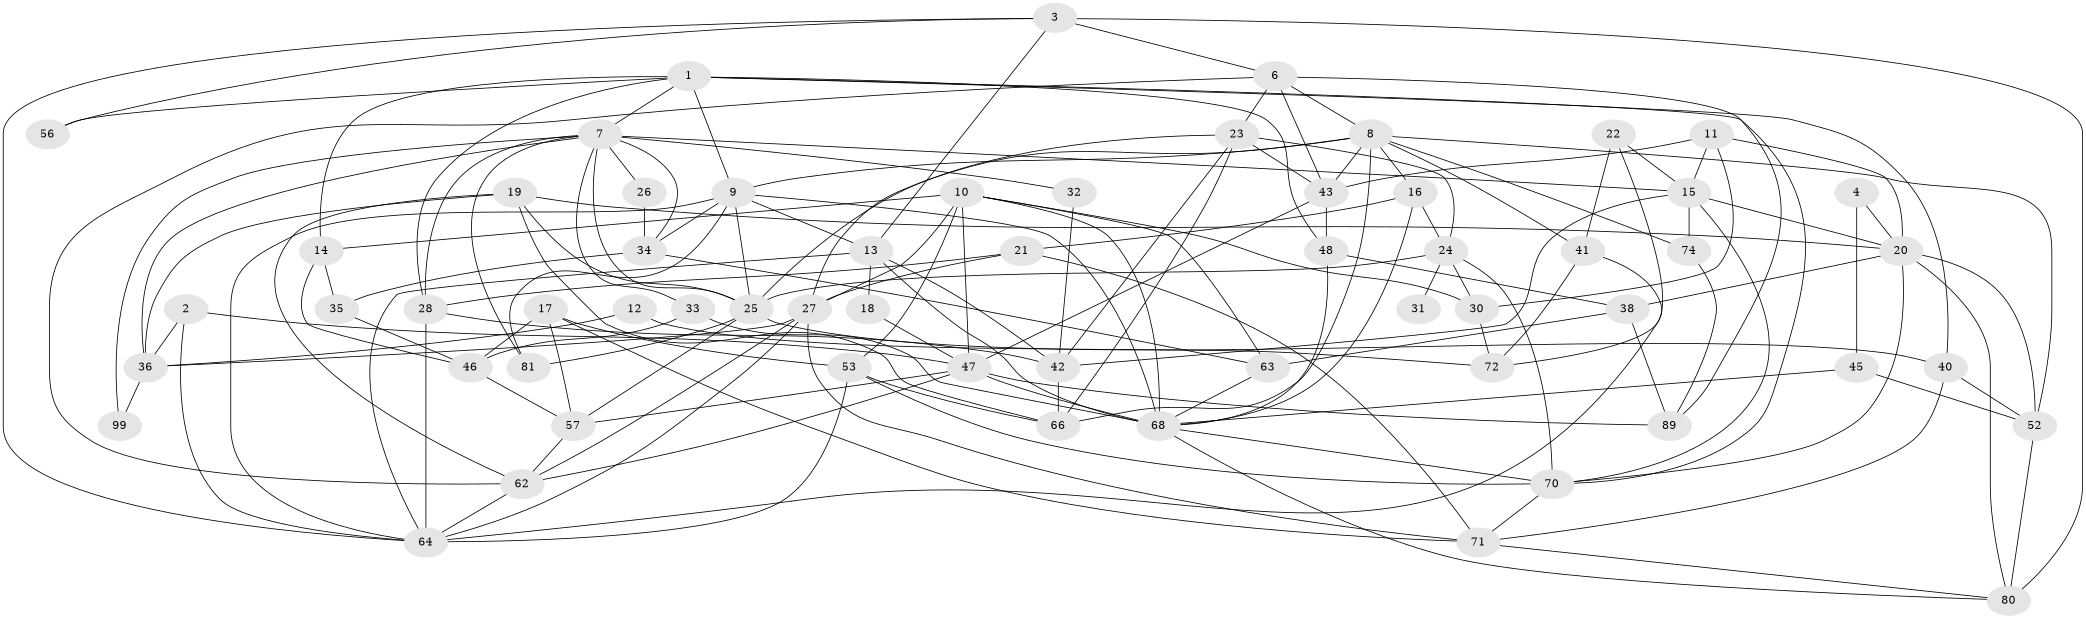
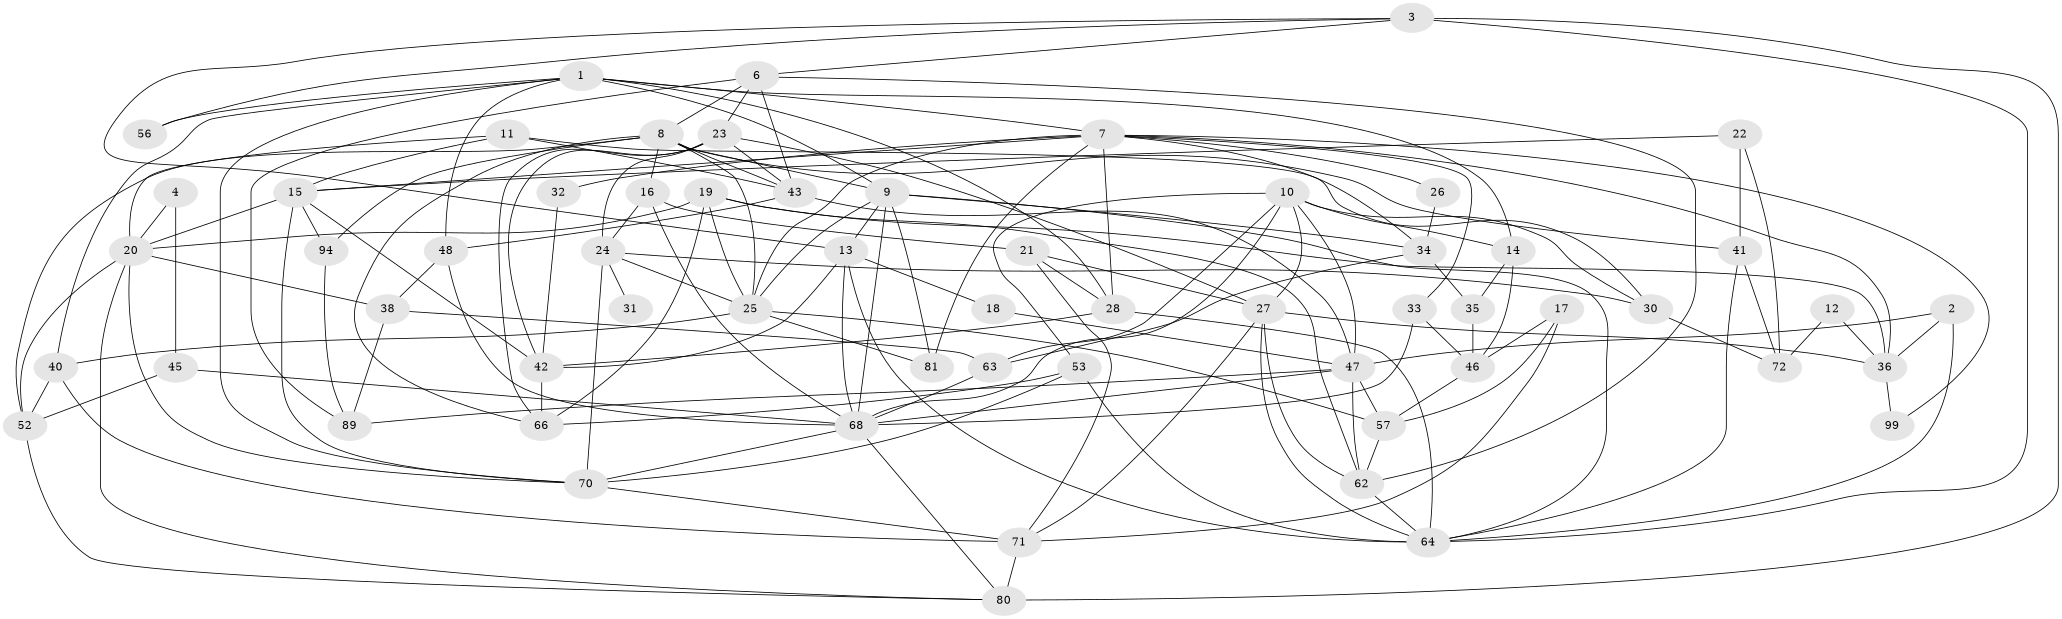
(1689, 251) -> (326, 251)
(701, 350) -> none
